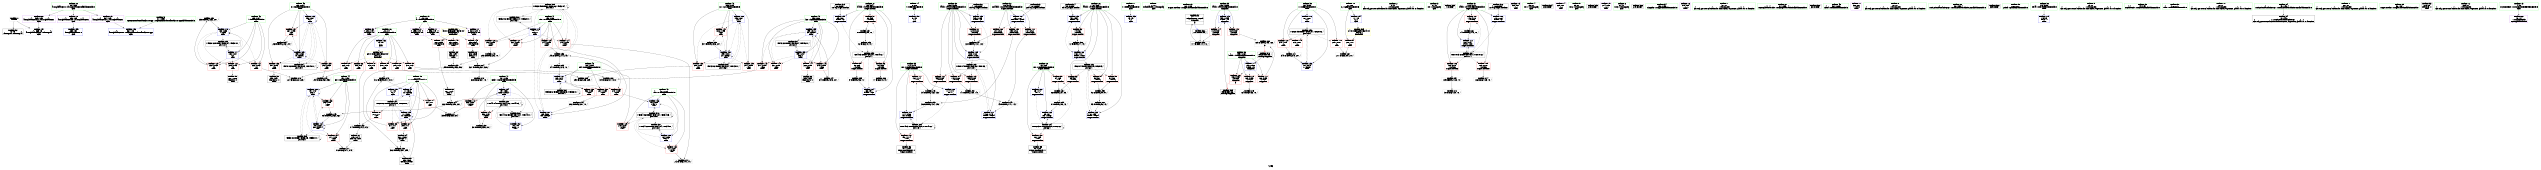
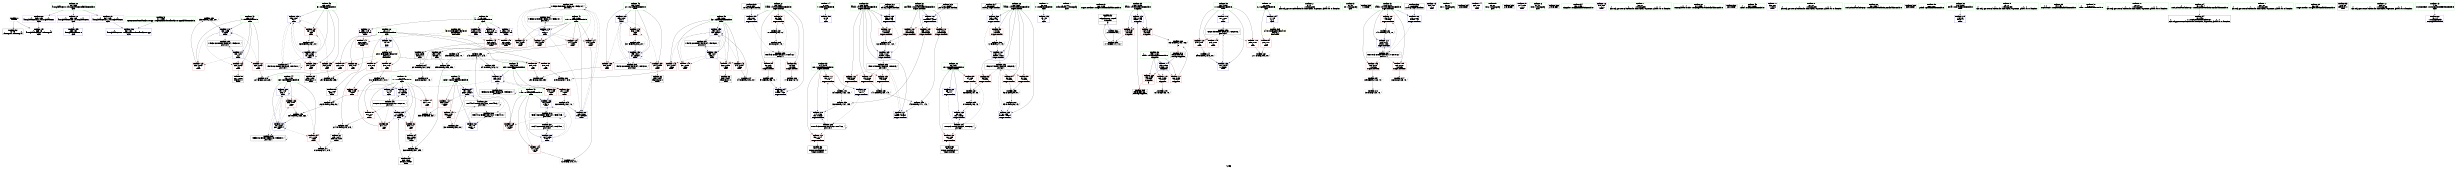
none -> (657, 79)
